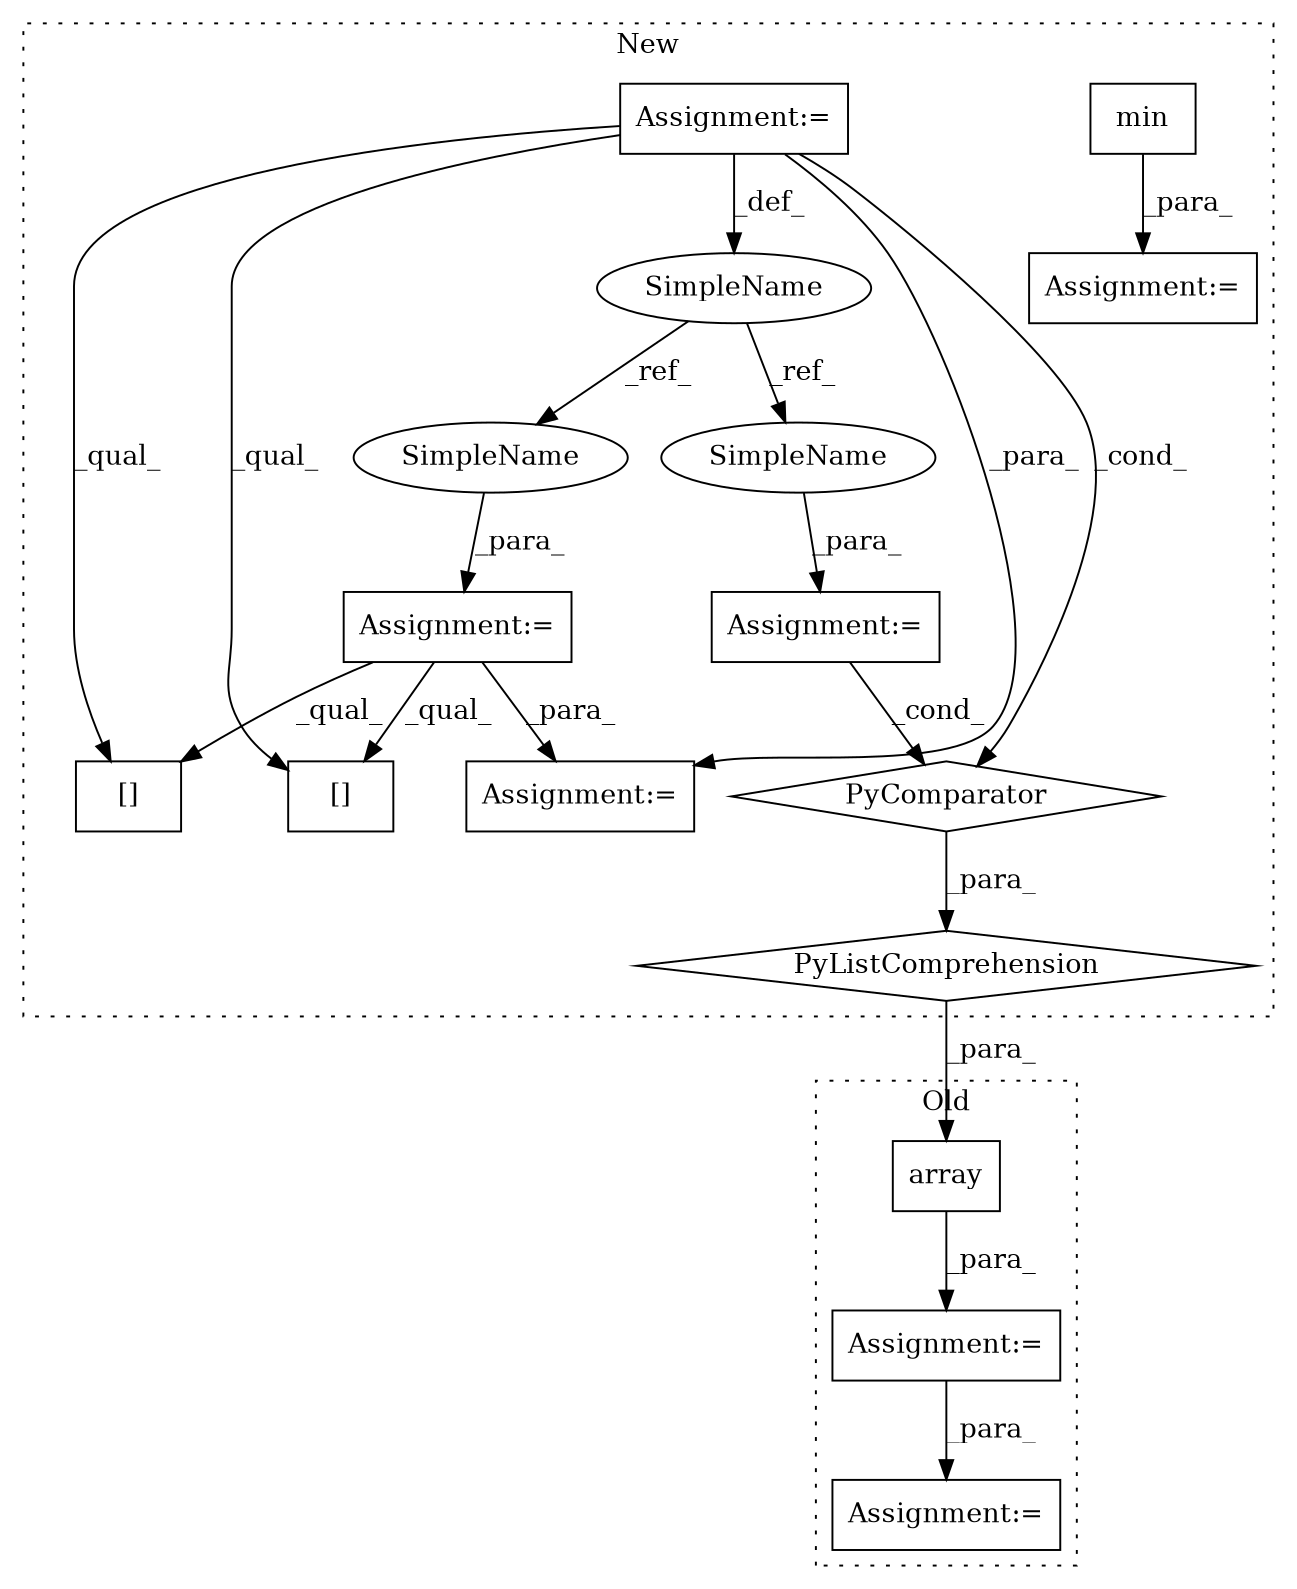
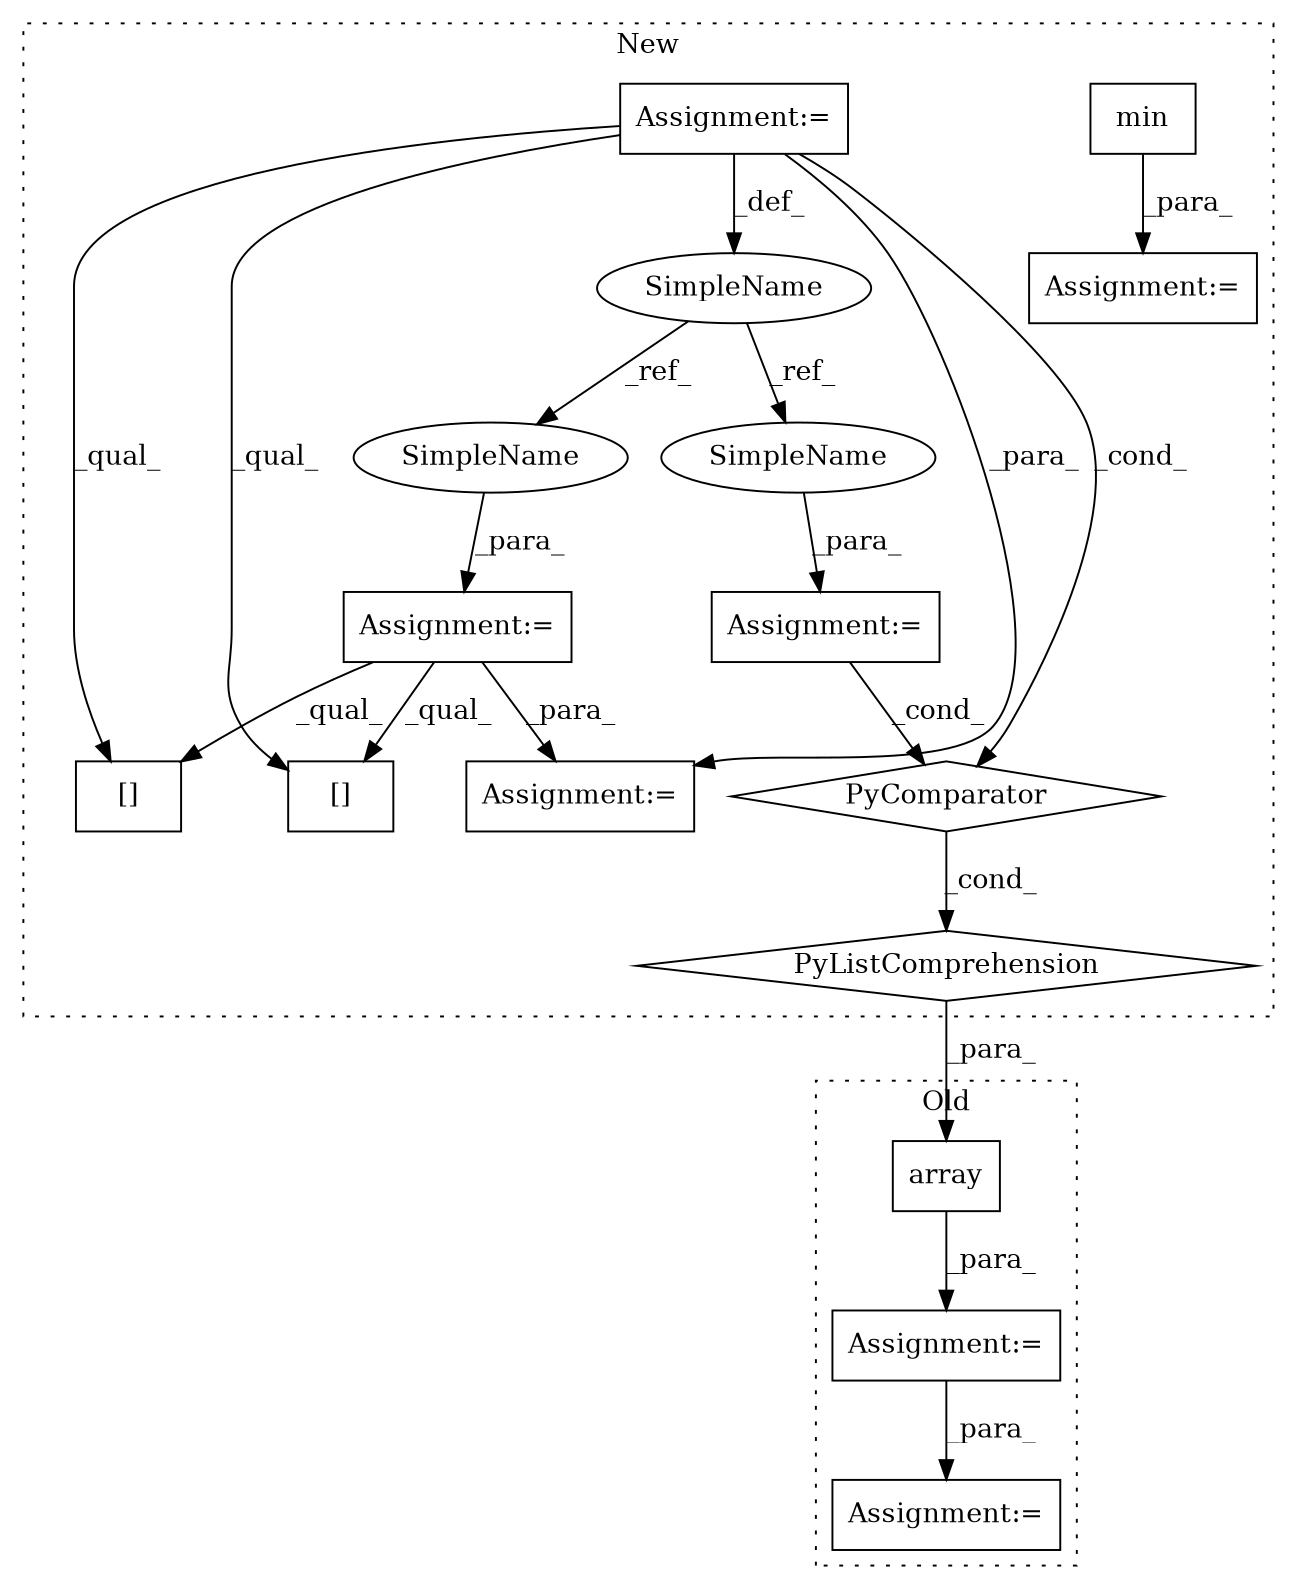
(991, 881) -> (991, 881)
